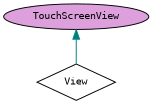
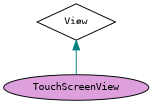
(76, 52) -> (76, 62)
